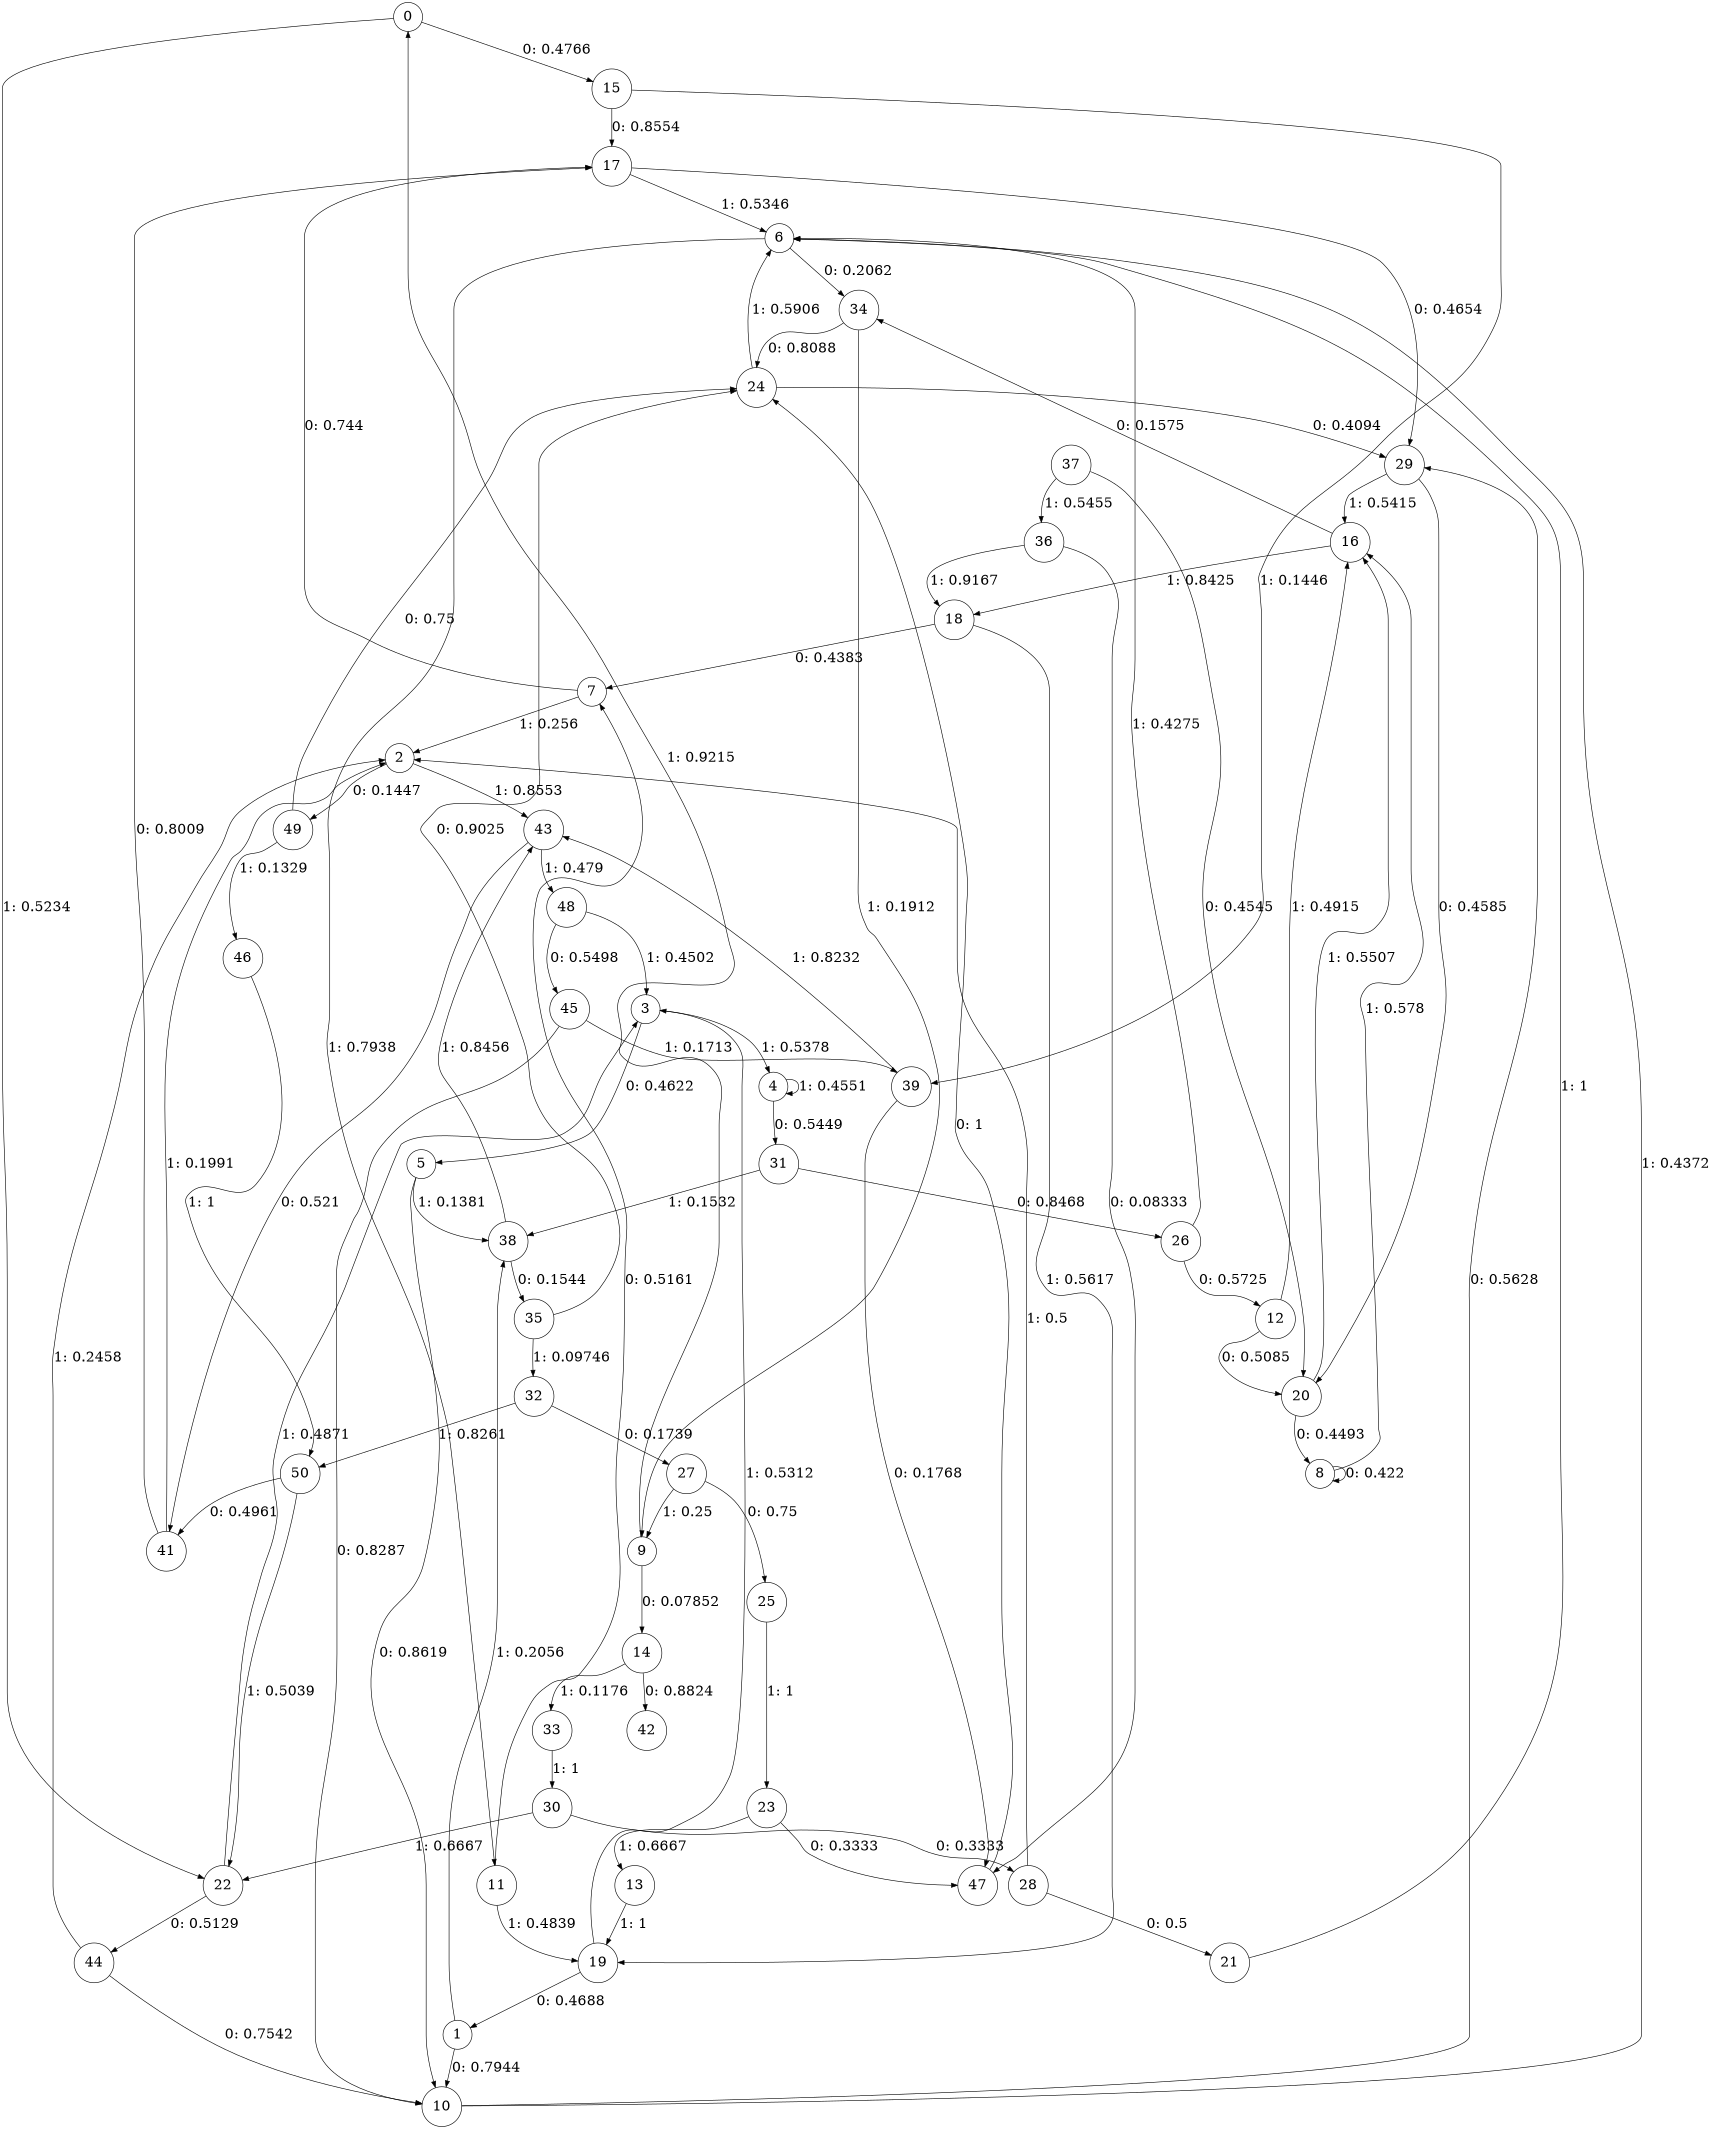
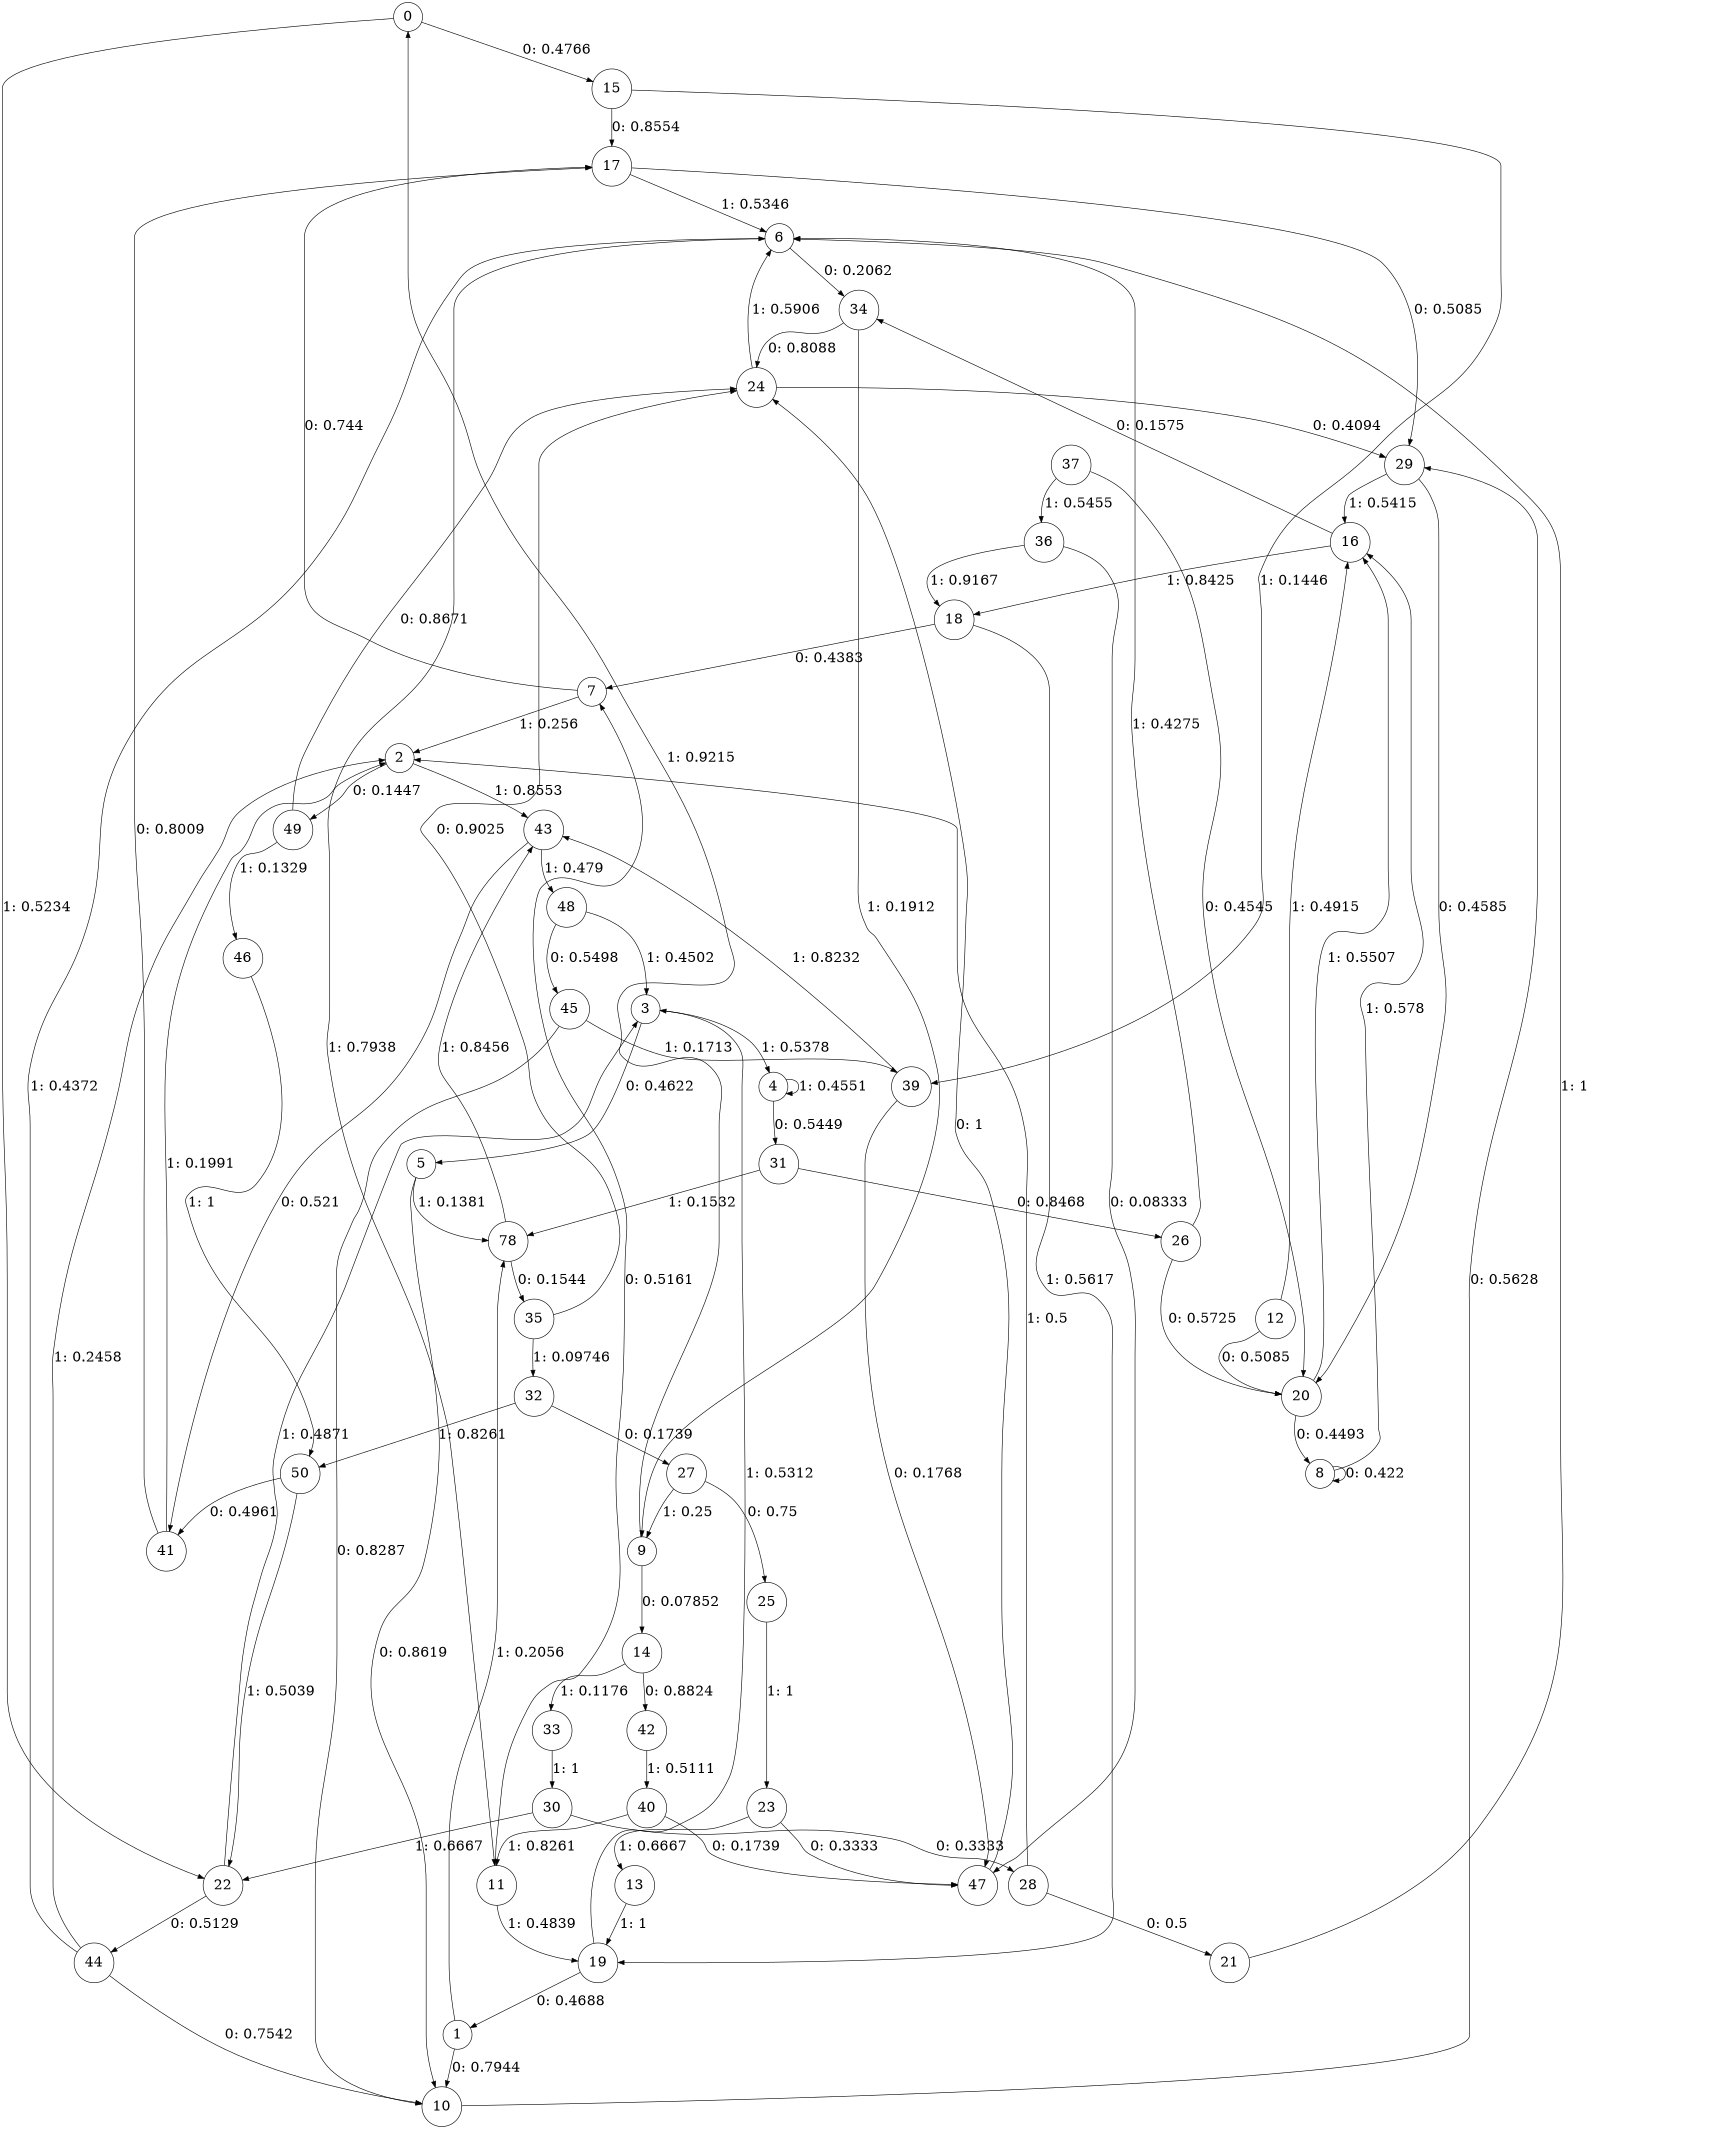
(1455, 310) -> (1455, 310)
(441, 620) -> (441, 620)
(508, 1241) -> (508, 1241)
(1211, 1295) -> (1181, 1355)
(1641, 1437) -> (90, 915)
none -> (647, 1808)
